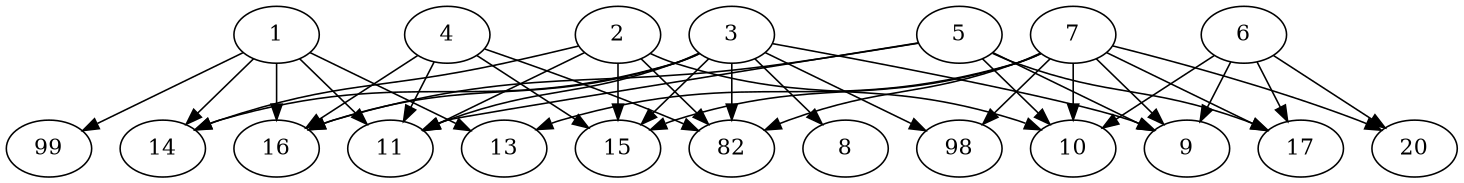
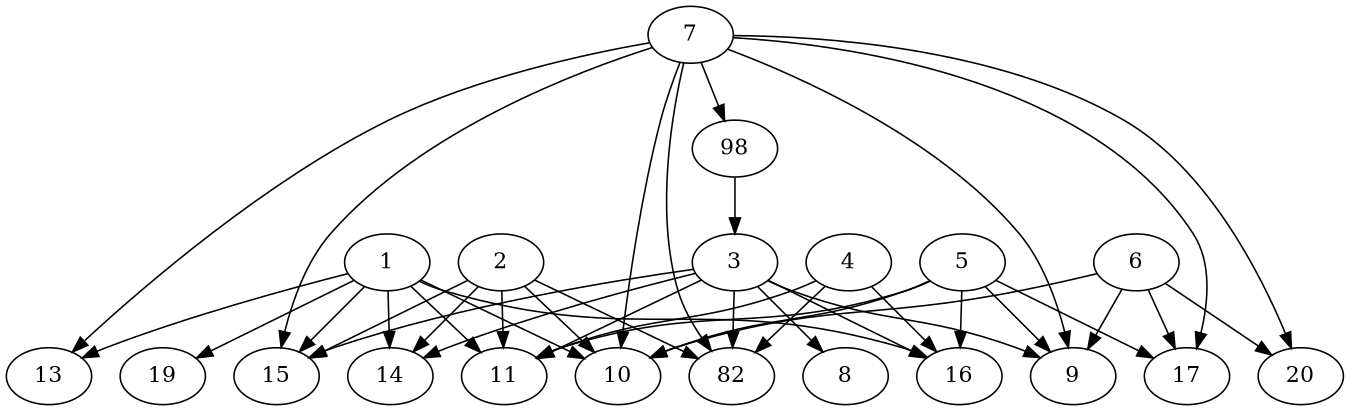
(507, 75) -> (338, 314)
(820, 79) -> (735, 198)
(49, 149) -> (163, 376)
none -> (529, 332)
